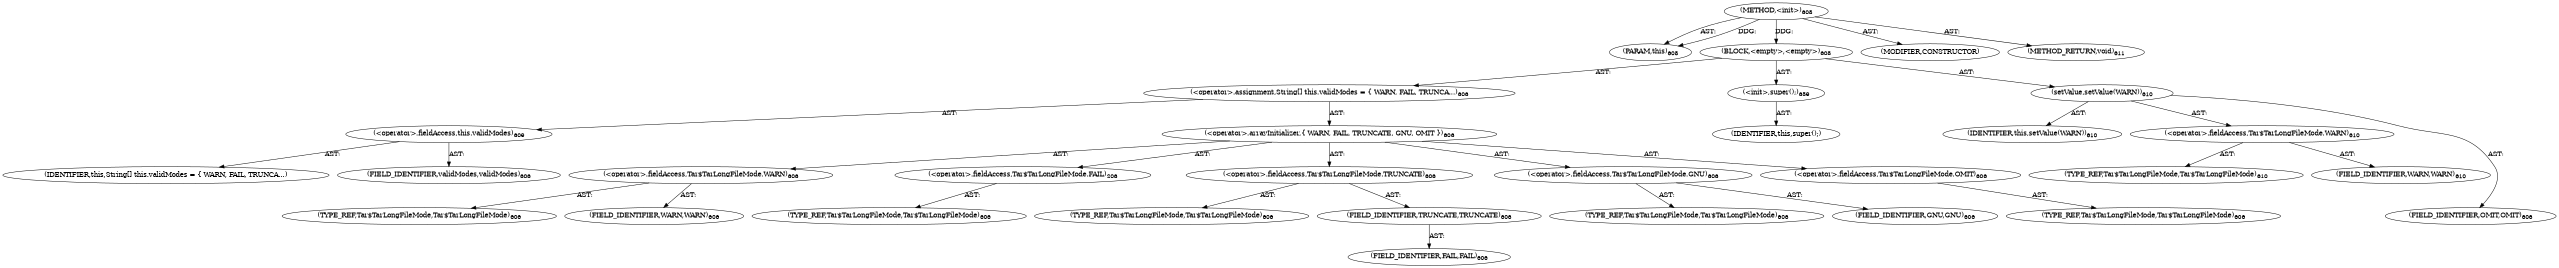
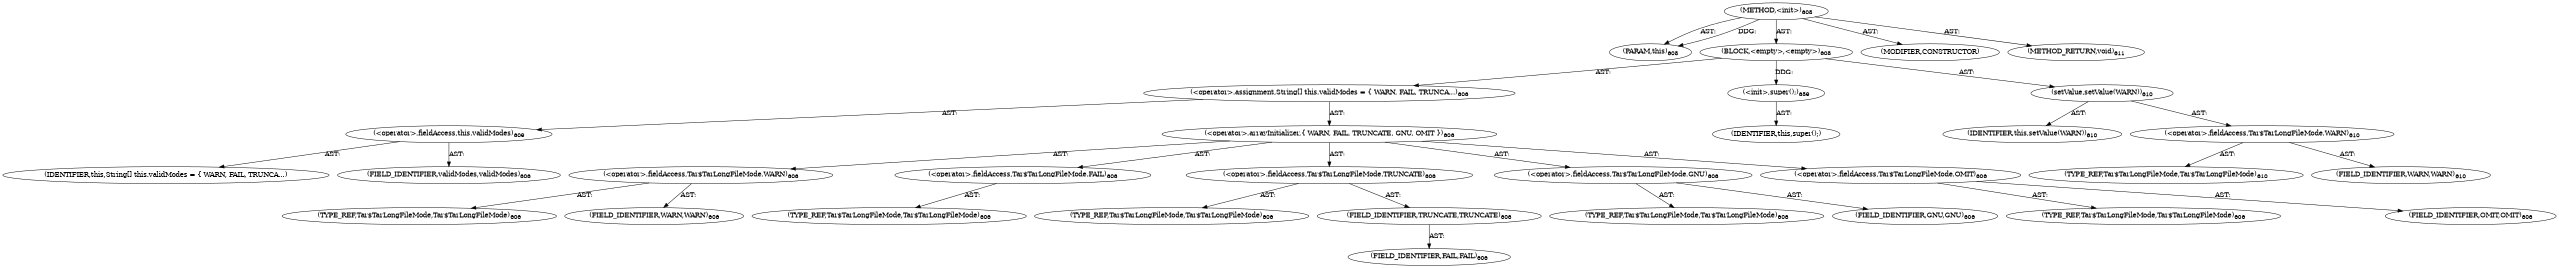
(1785, 32) -> (1785, 32)
(1785, 73) -> (1785, 73)
(2360, 117) -> (2187, 196)
(1112, 174) -> (1112, 174)
